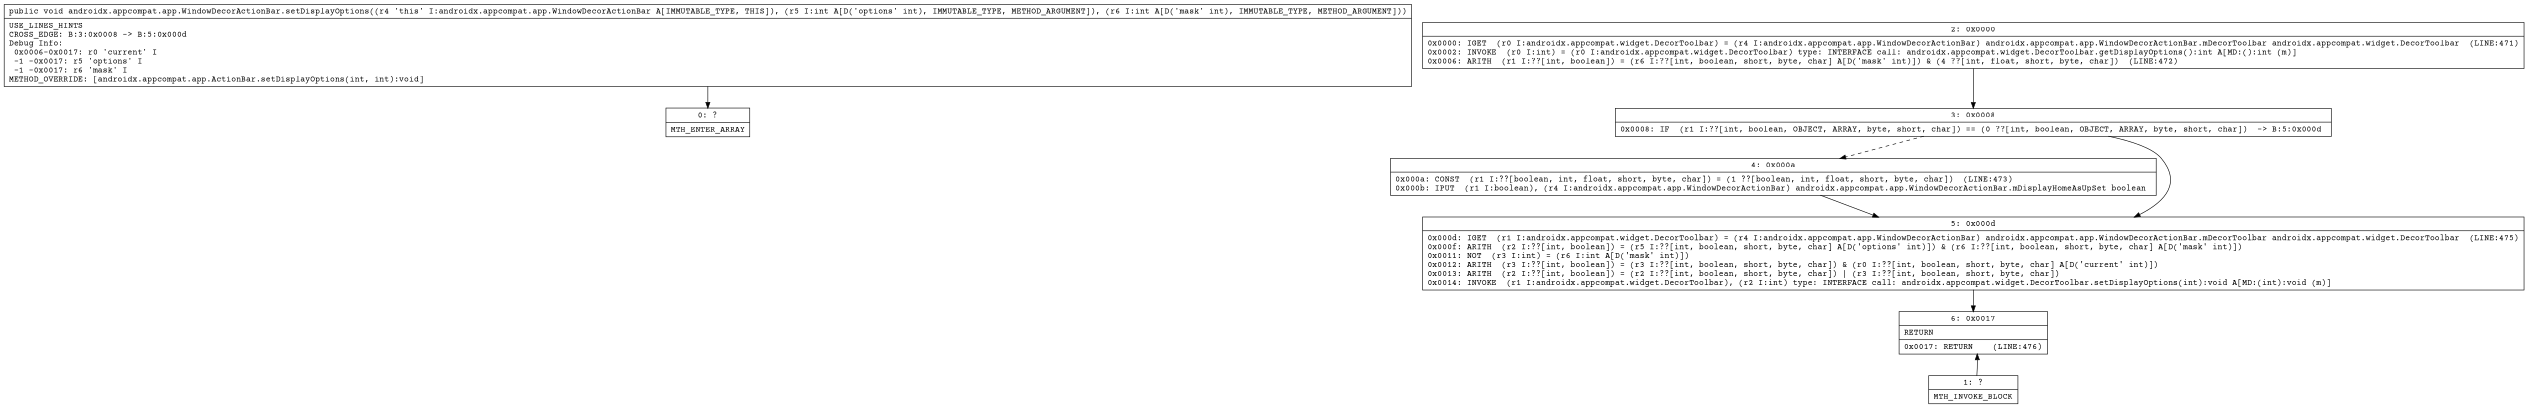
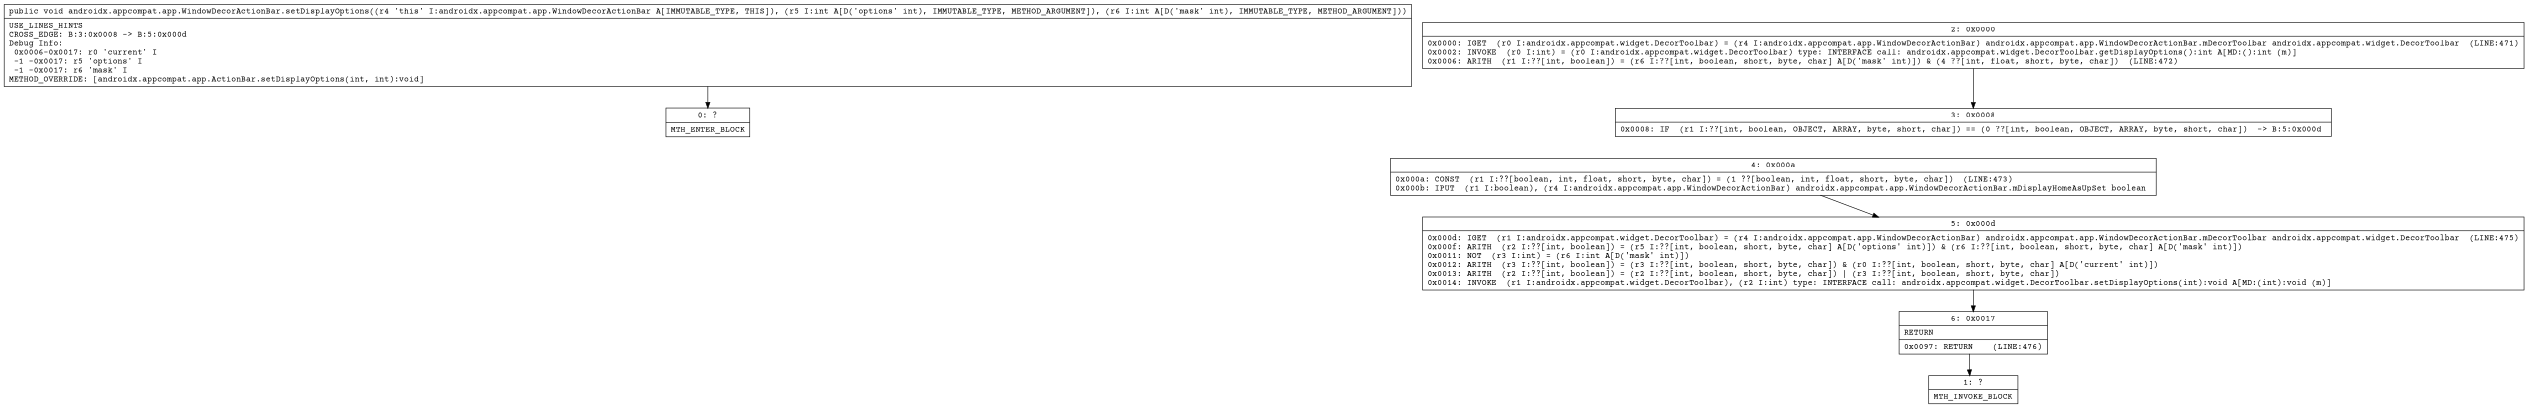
(708, 129) -> (708, 129)
(1885, 147) -> none
(2165, 164) -> none
(1973, 347) -> (1973, 347)
(1977, 368) -> (1969, 362)
